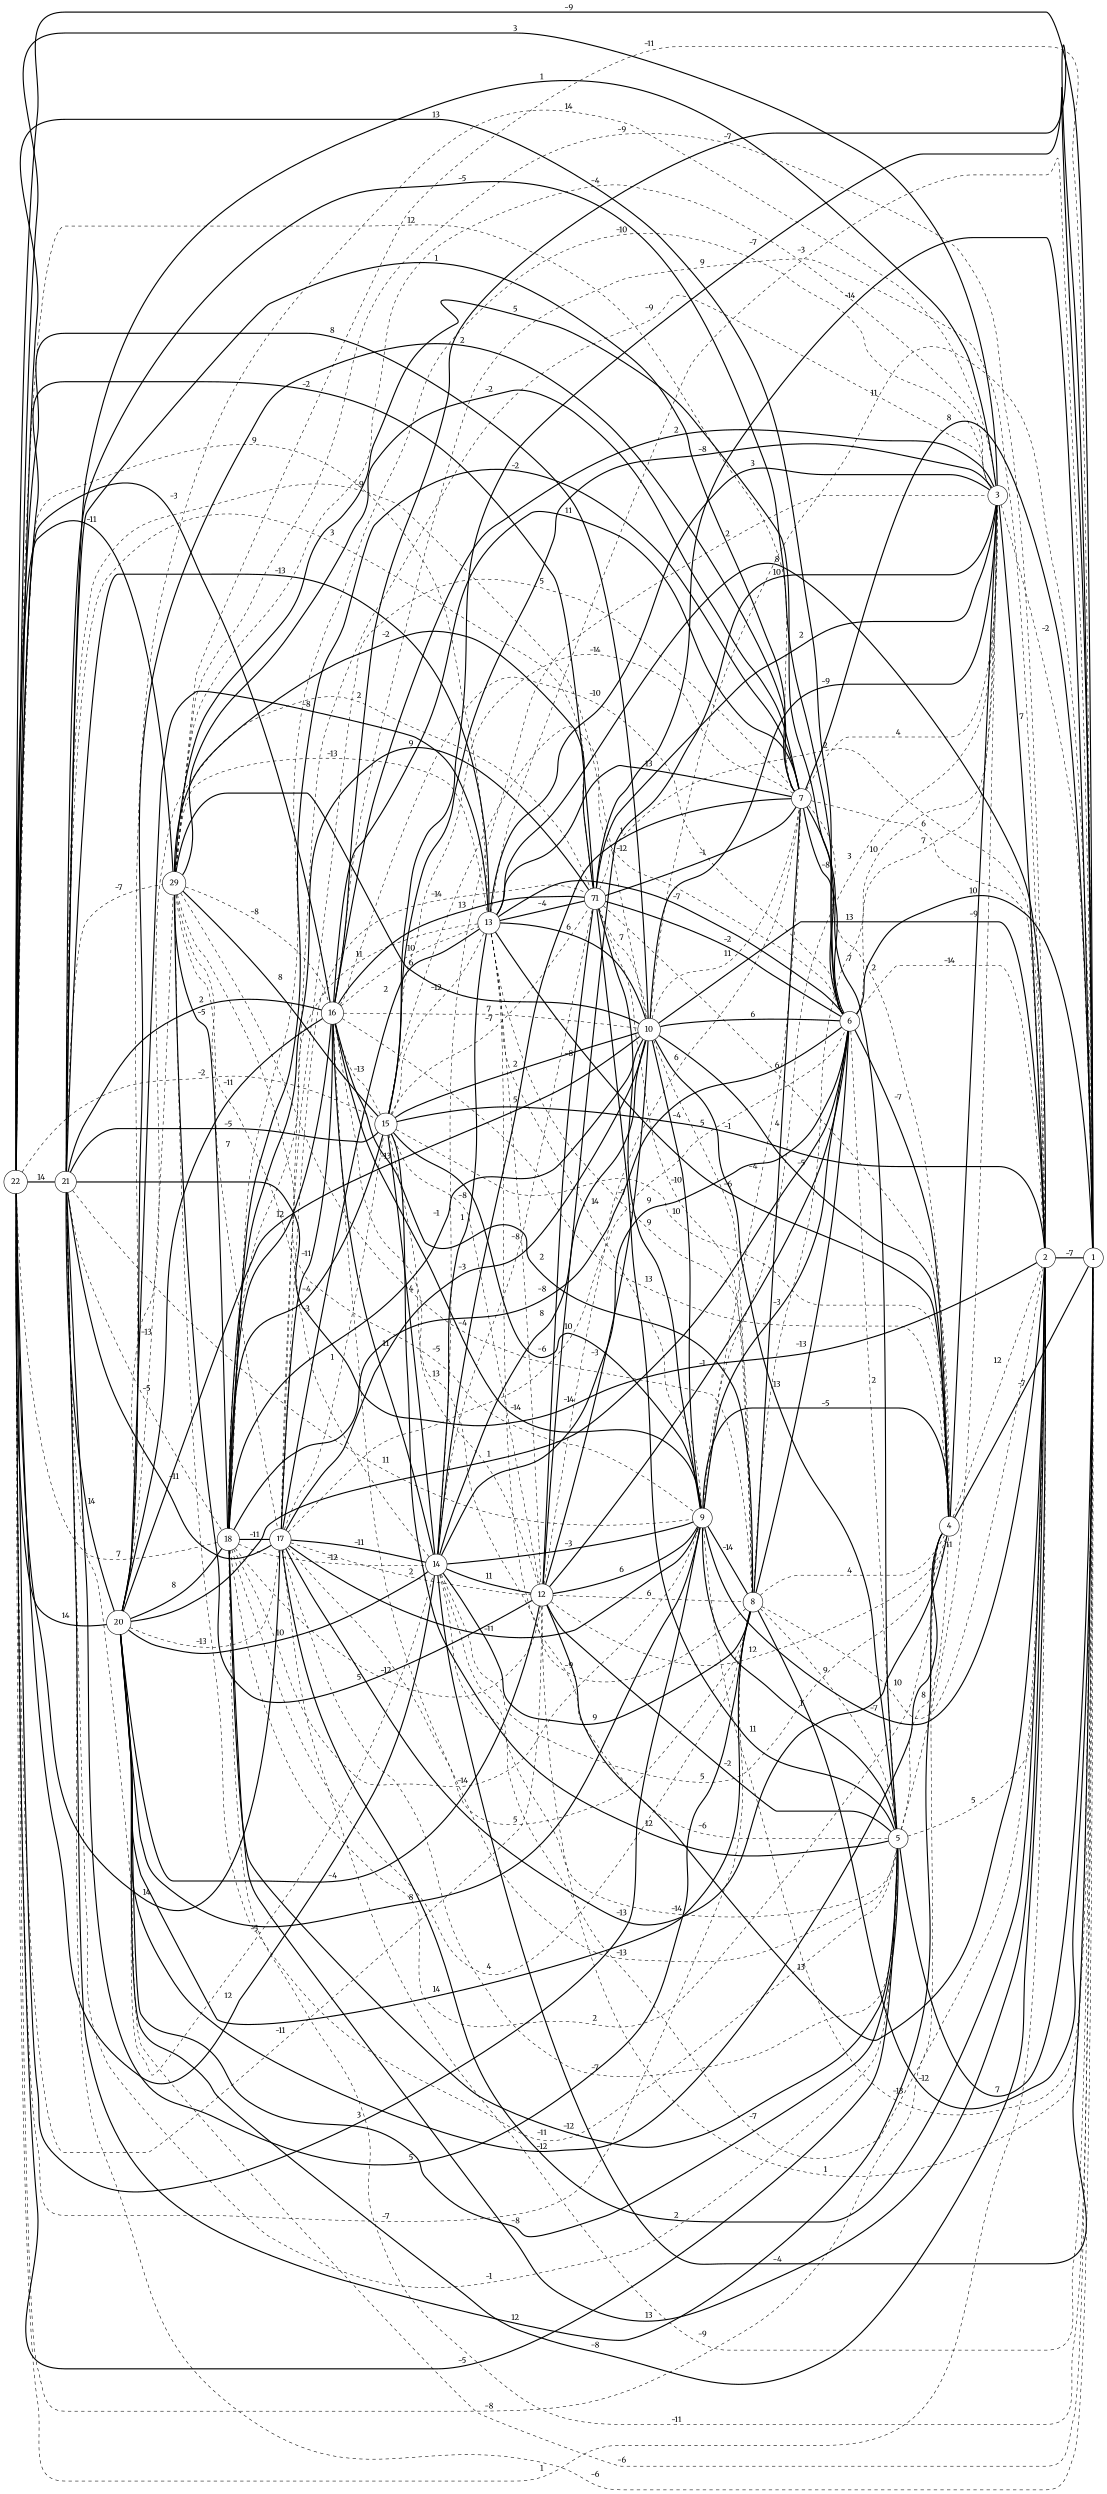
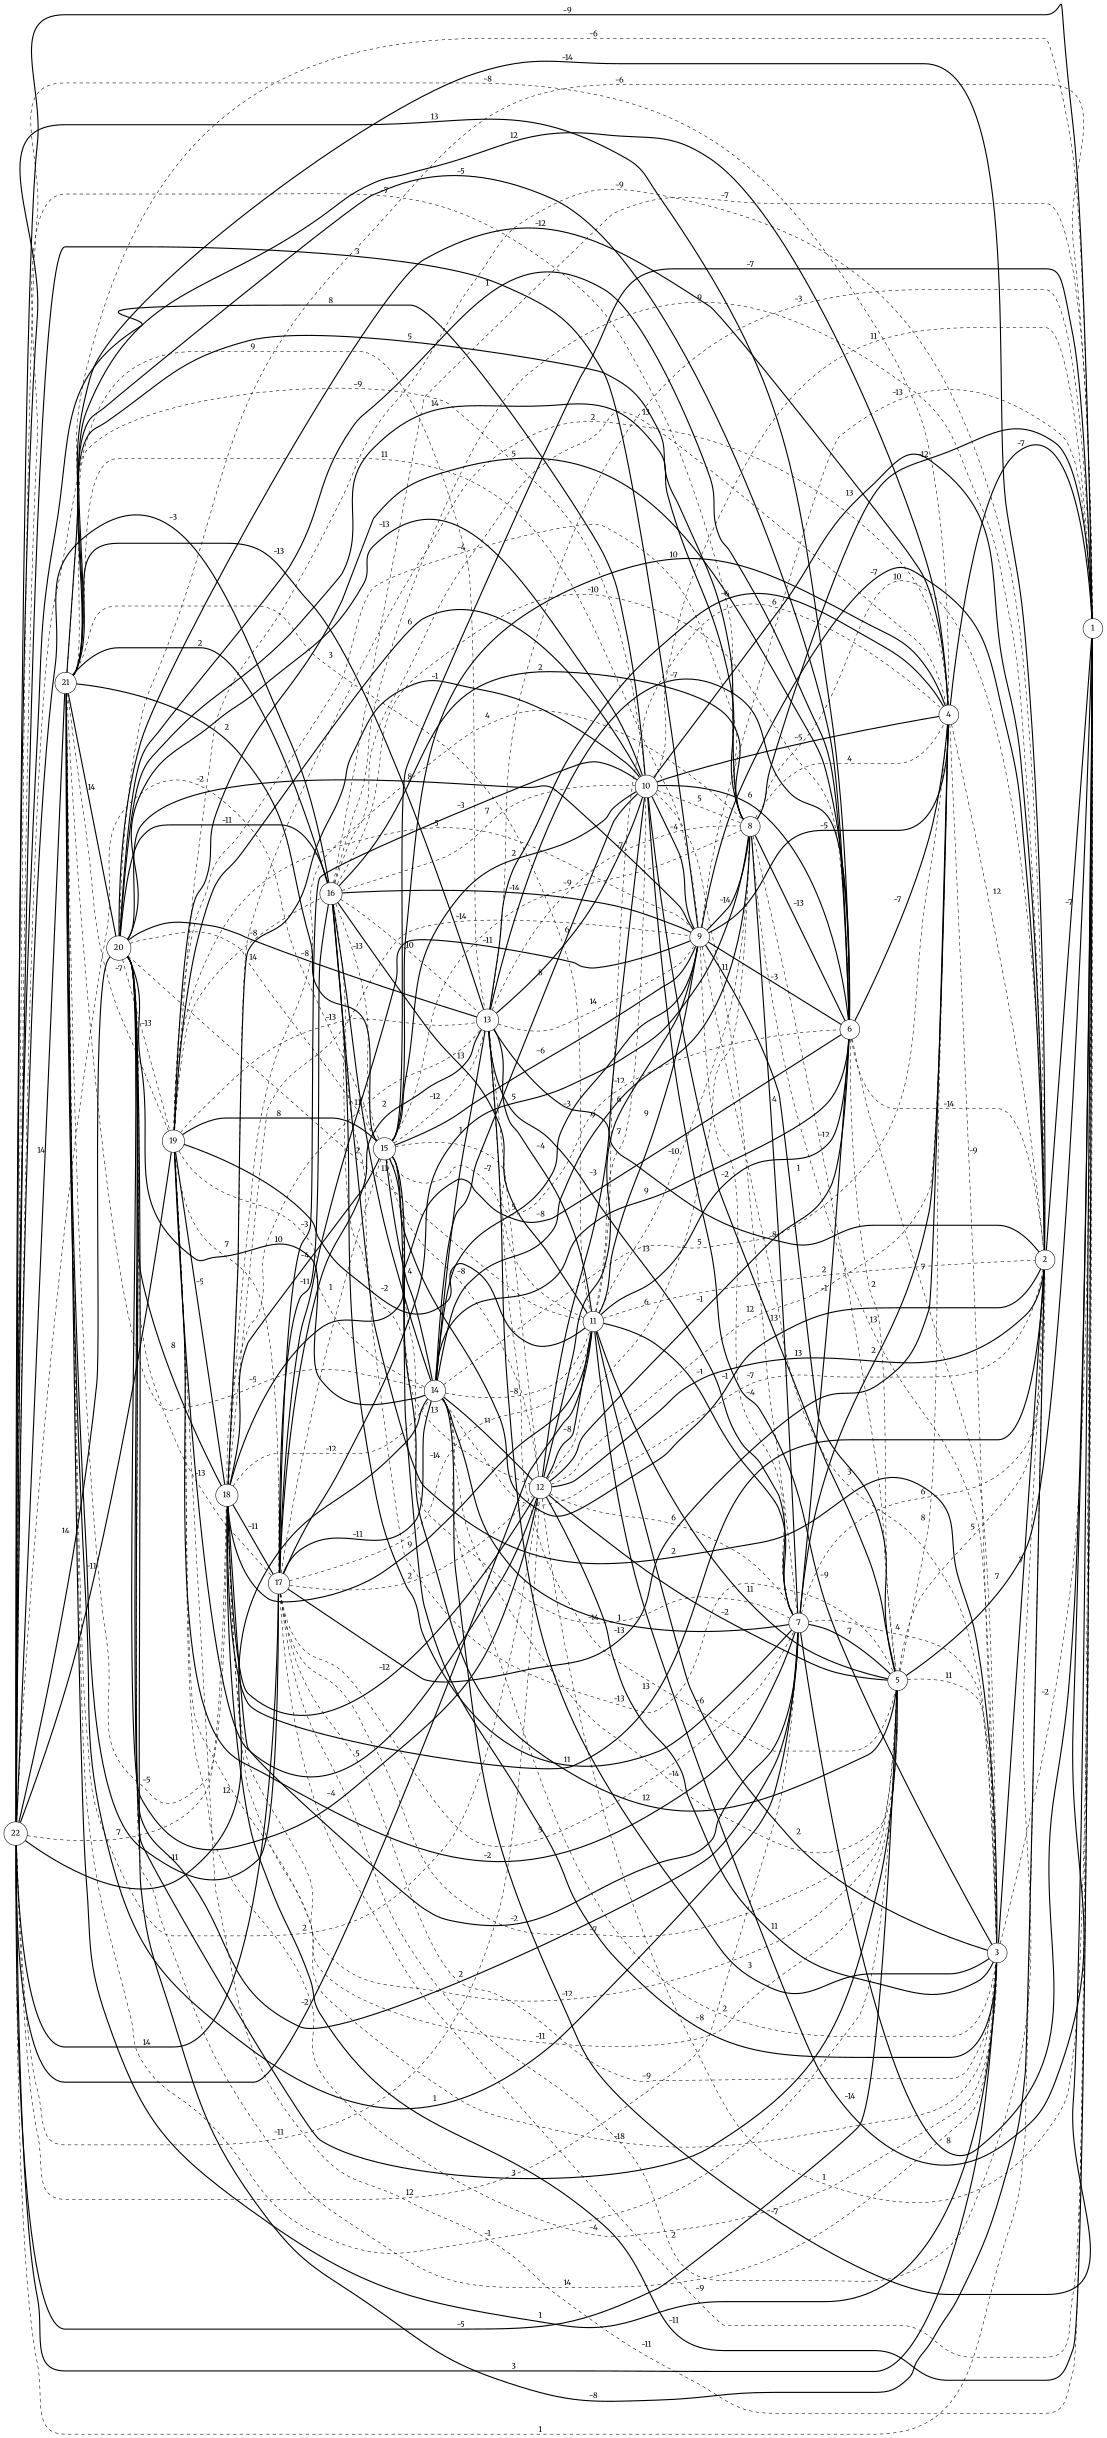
(1023, 133) -> (623, 210)
(622, 230) -> (619, 2137)
(777, 573) -> (775, 1927)
(874, 850) -> (874, 1320)
(826, 865) -> (824, 1289)
(174, 883) -> (173, 1141)
(595, 899) -> (593, 1322)
(1052, 959) -> none
none -> (274, 998)
(974, 1011) -> (976, 1334)
(228, 1124) -> (227, 728)
(923, 1148) -> (930, 1203)
(750, 1256) -> (495, 640)
(256, 1270) -> none
(580, 1321) -> none
(826, 1671) -> (824, 1135)
(389, 1681) -> (341, 1706)
(499, 1823) -> (450, 1148)
none -> (132, 1894)
(445, 2068) -> (497, 2000)
(887, 2181) -> (910, 2272)
(515, 2221) -> (514, 2174)
(777, 2260) -> (775, 2212)
(832, 2424) -> (1065, 2369)
